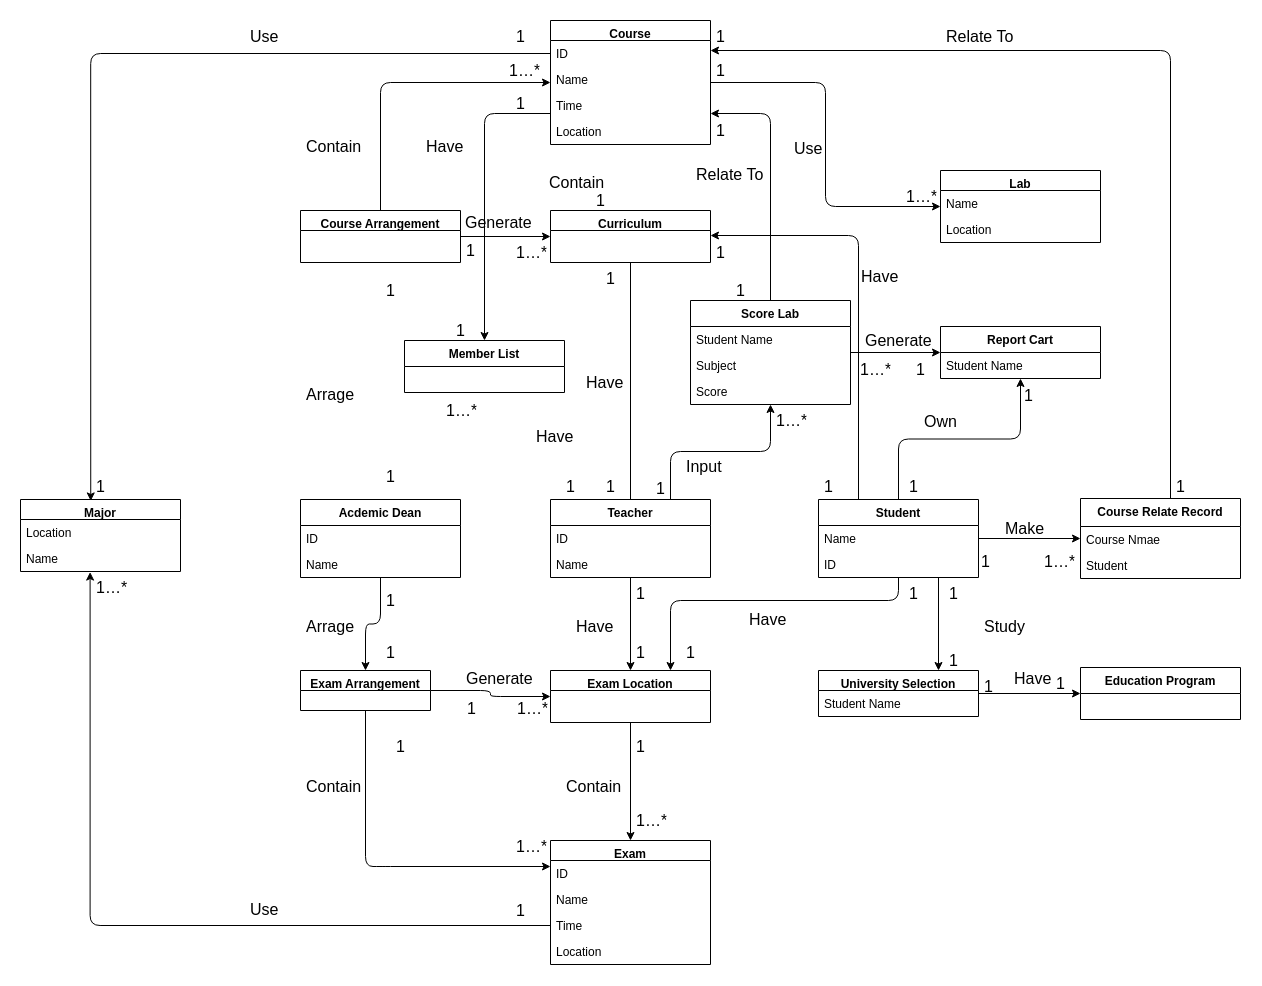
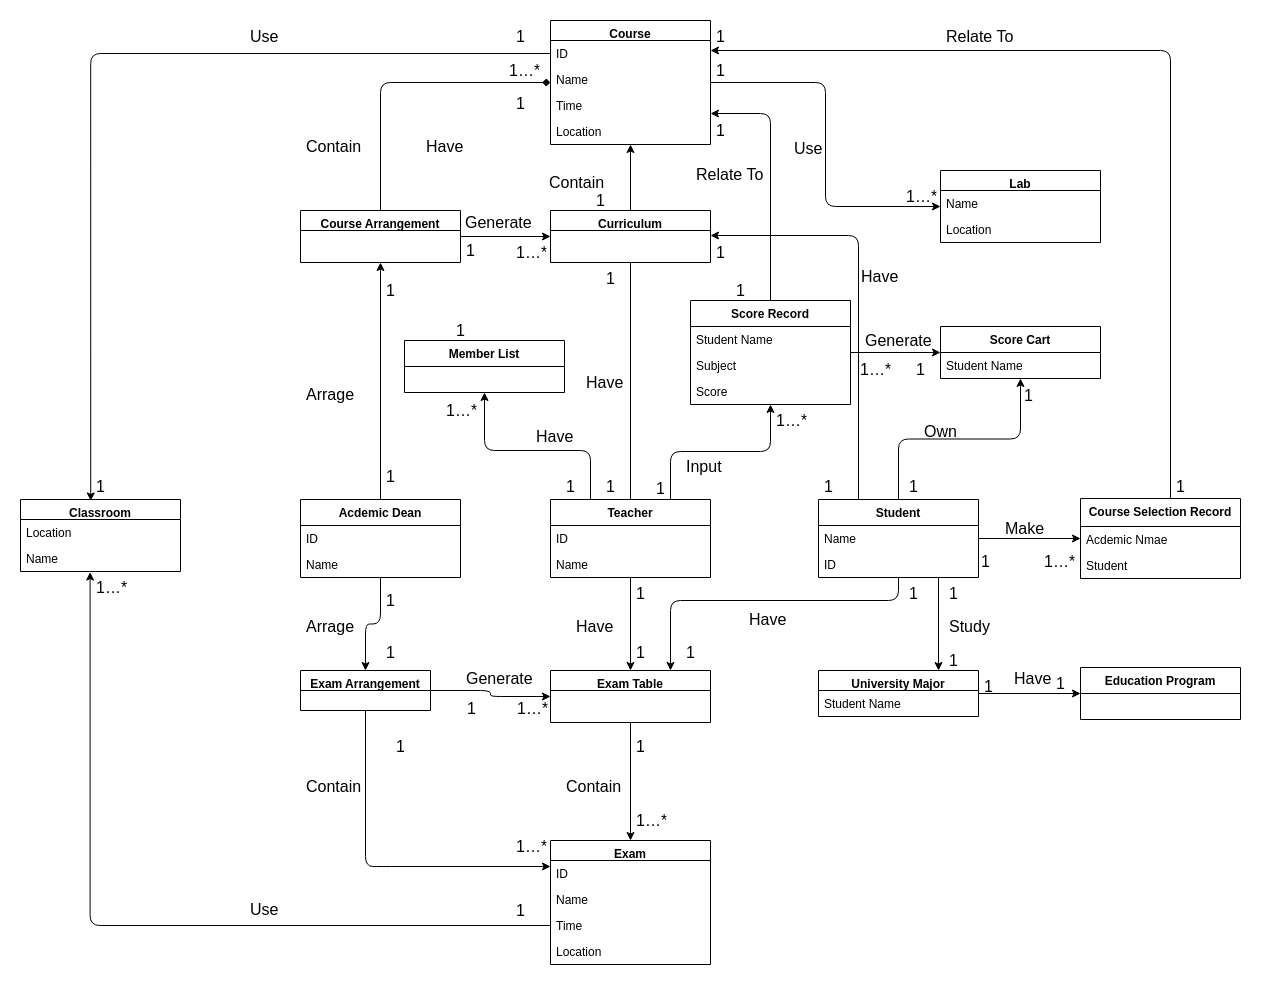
(542, 83) -> (542, 83)
none -> (631, 181)
(485, 197) -> none
(770, 314) -> (770, 314)
(1020, 340) -> (1020, 340)
none -> (381, 384)
(999, 419) -> (999, 429)
none -> (537, 451)
(1160, 512) -> (1160, 512)
(100, 513) -> (100, 513)
(1121, 540) -> (1123, 540)
(1059, 624) -> (1024, 624)
(630, 684) -> (630, 684)
(898, 684) -> (898, 684)
